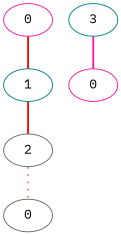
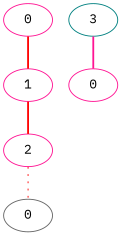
(28, 85) -> (28, 85)
(28, 150) -> (28, 150)
